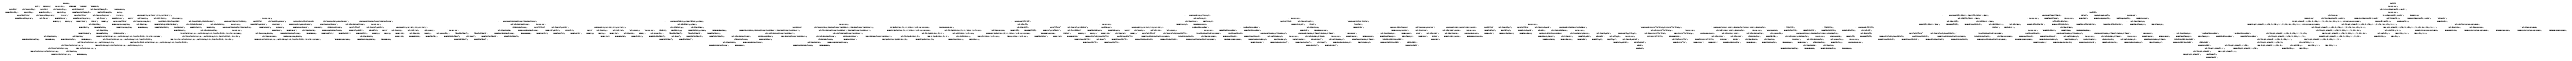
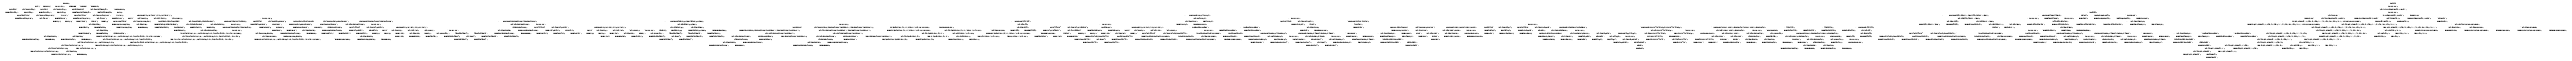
none -> (1655, 39)
